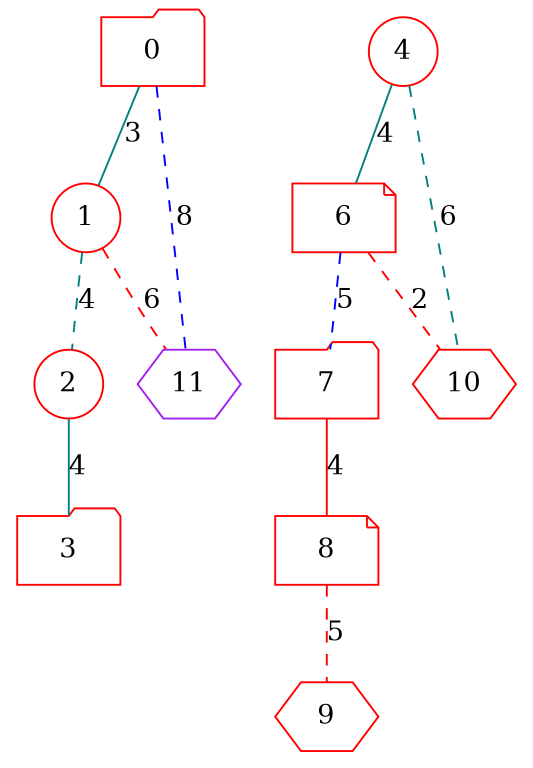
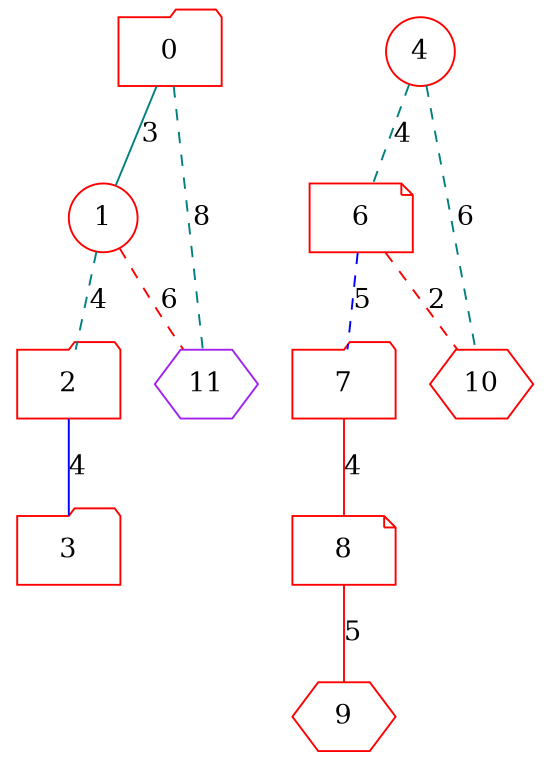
(374, 134) -> (391, 134)
(171, 218) -> (188, 218)
(69, 384) -> (69, 384)
(69, 467) -> (69, 467)
(327, 634) -> (344, 634)
